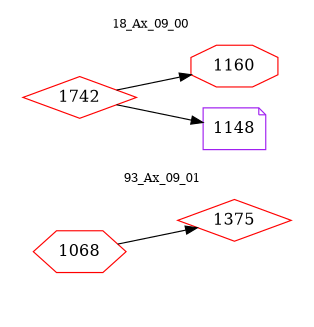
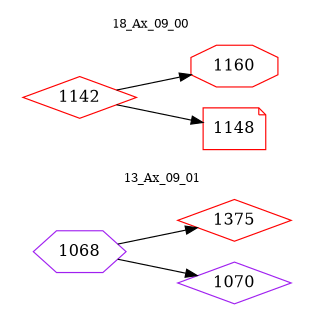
(80, 97) -> (80, 97)
(234, 129) -> (234, 129)
(162, 179) -> (162, 179)
(80, 252) -> (80, 252)
none -> (234, 283)
